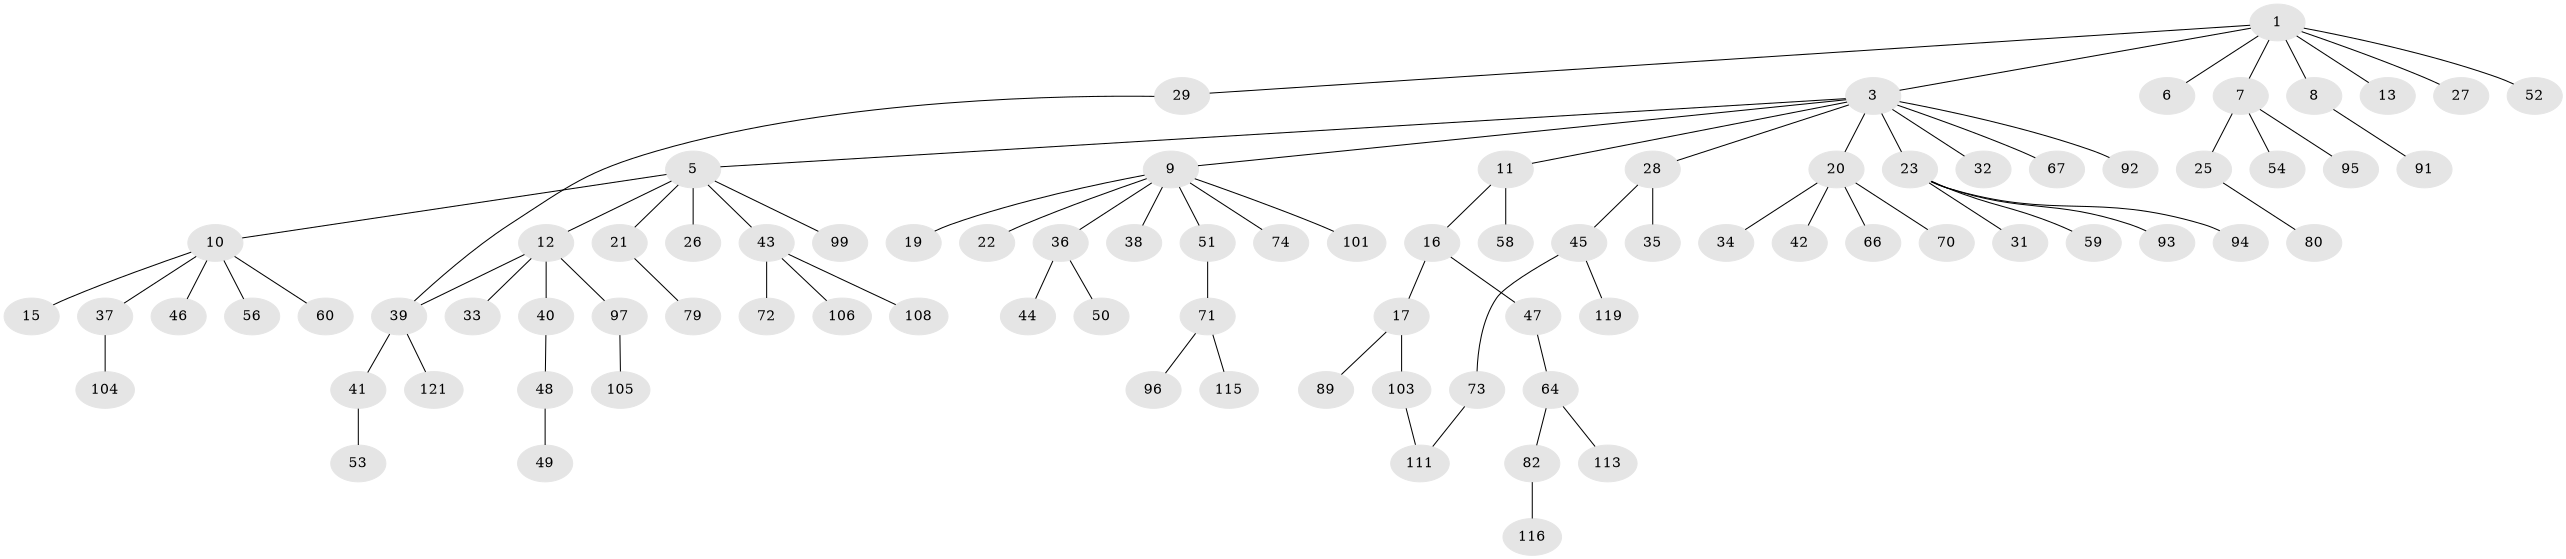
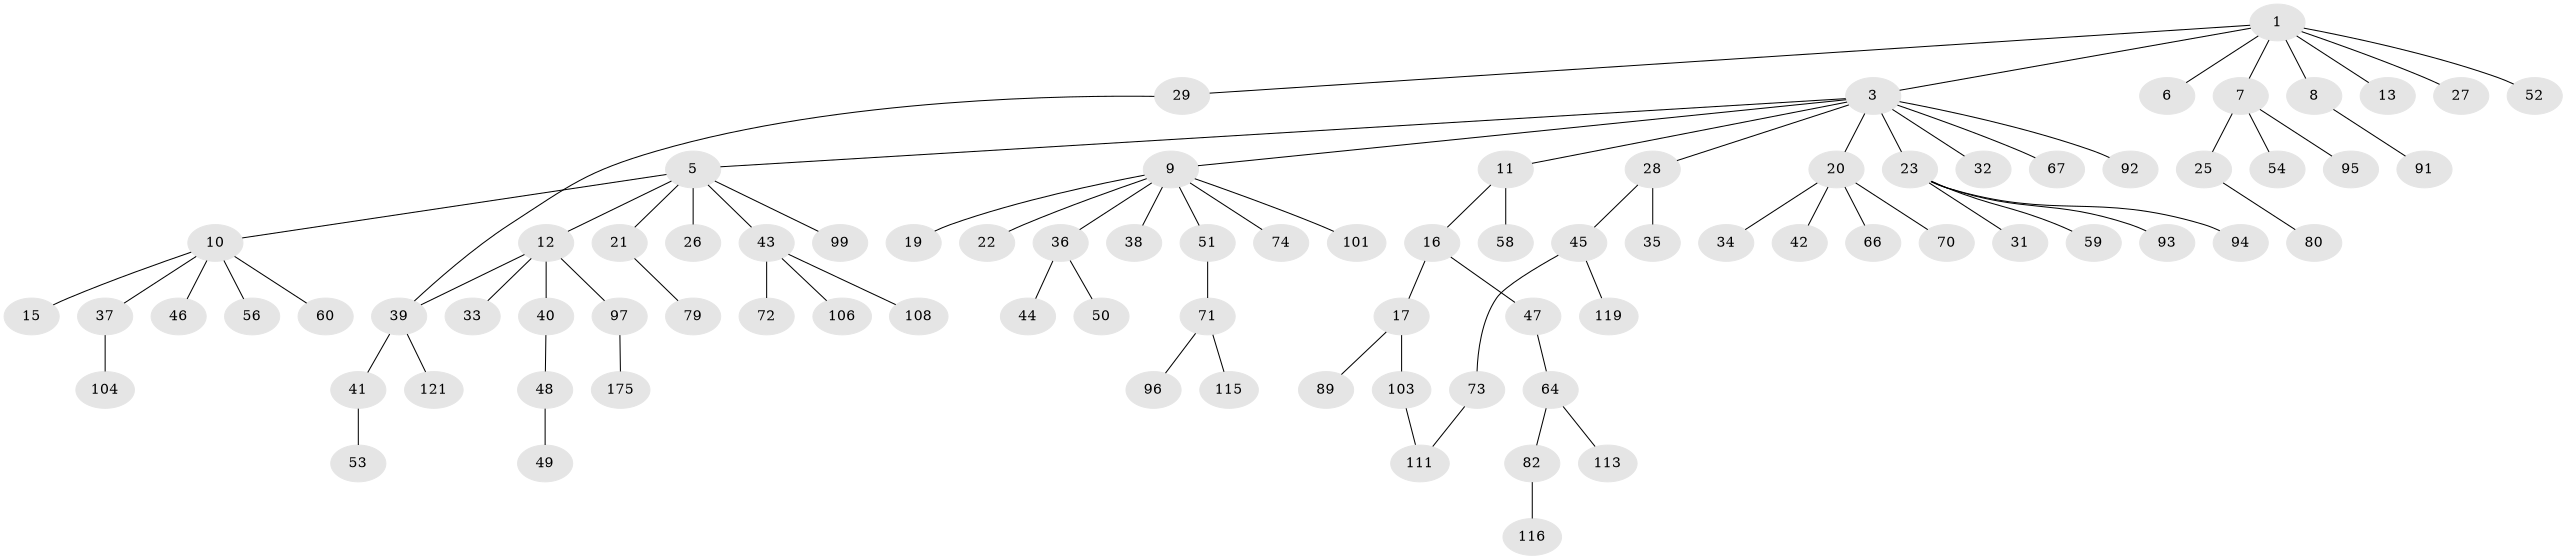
(621, 390) -> (621, 390)
